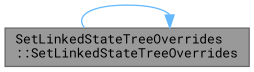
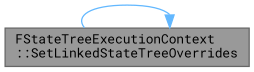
(127, 47) -> (127, 47)
